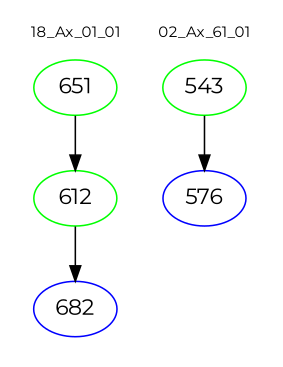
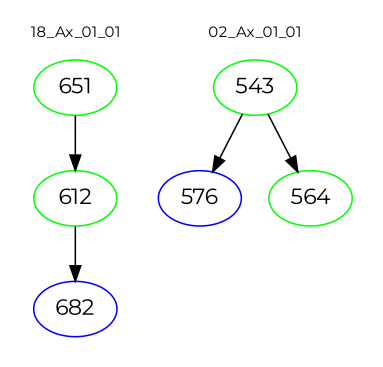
(205, 33) -> (255, 33)
none -> (311, 198)
